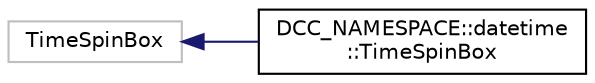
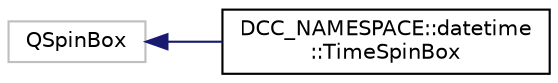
(95, 42) -> (77, 42)
